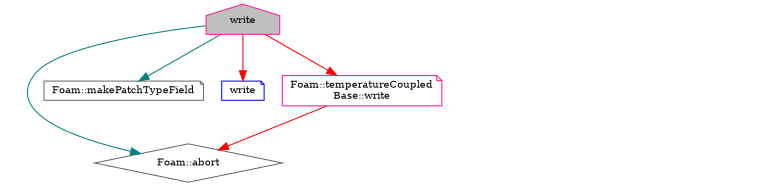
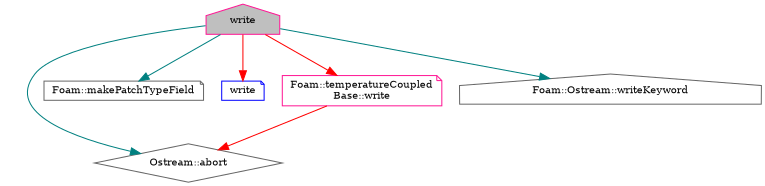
none -> (610, 91)
(188, 163) -> (188, 163)
